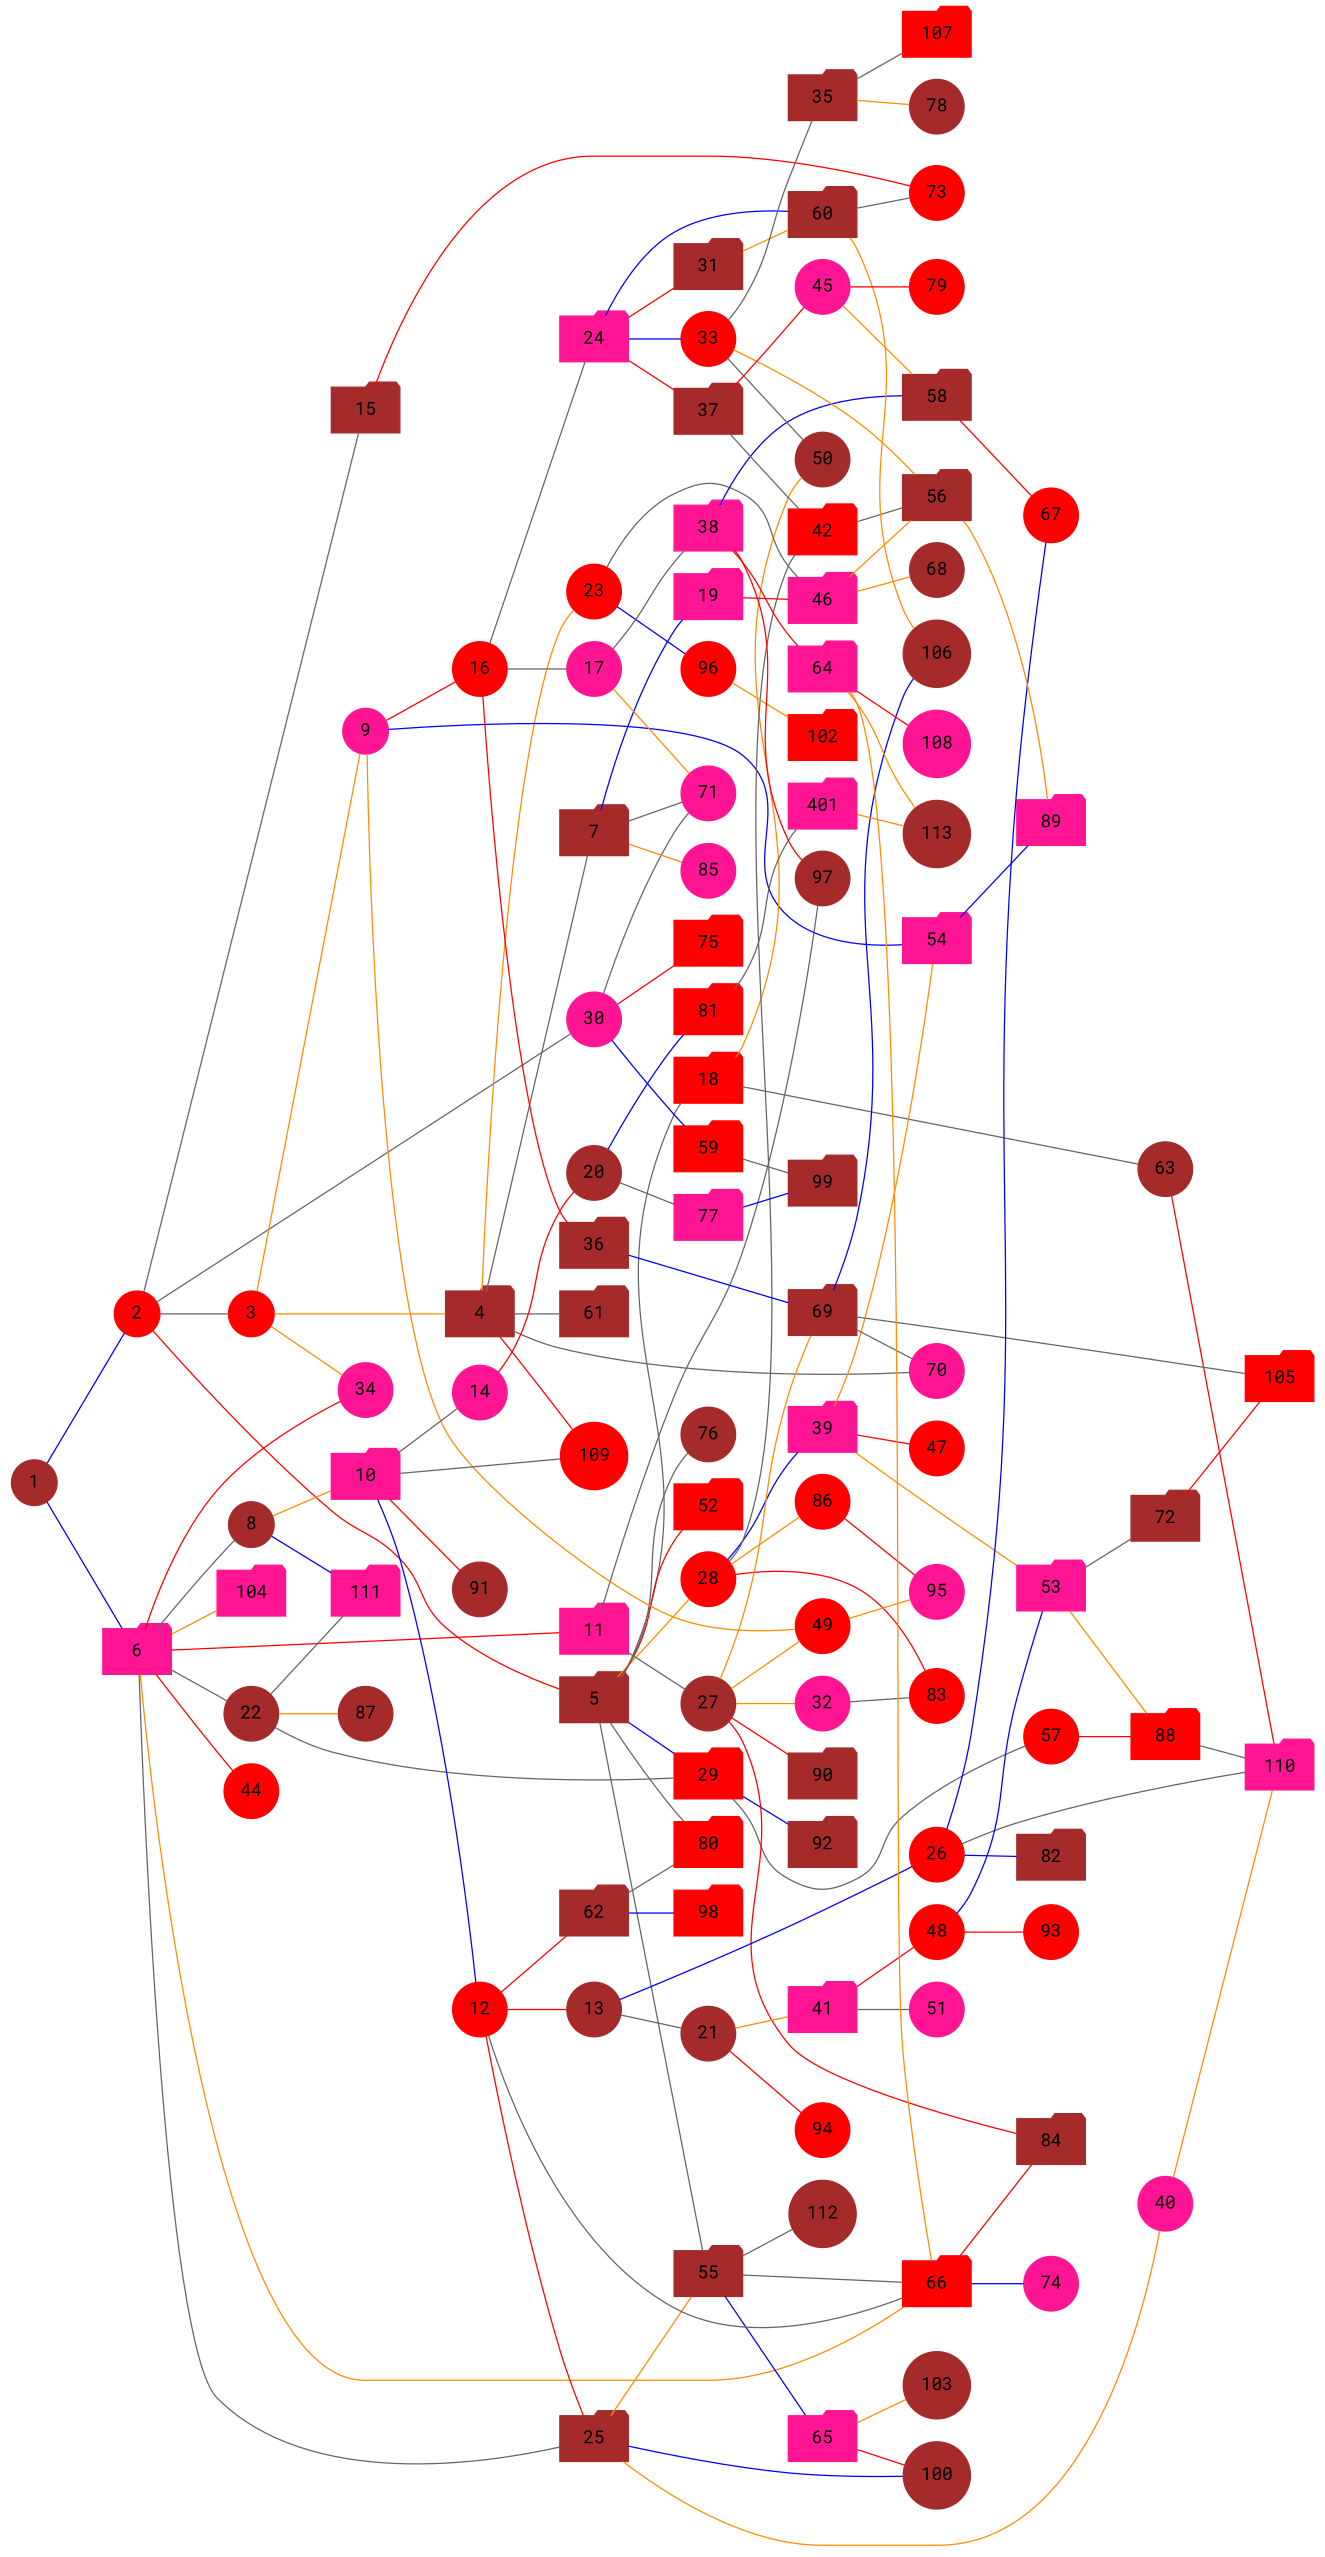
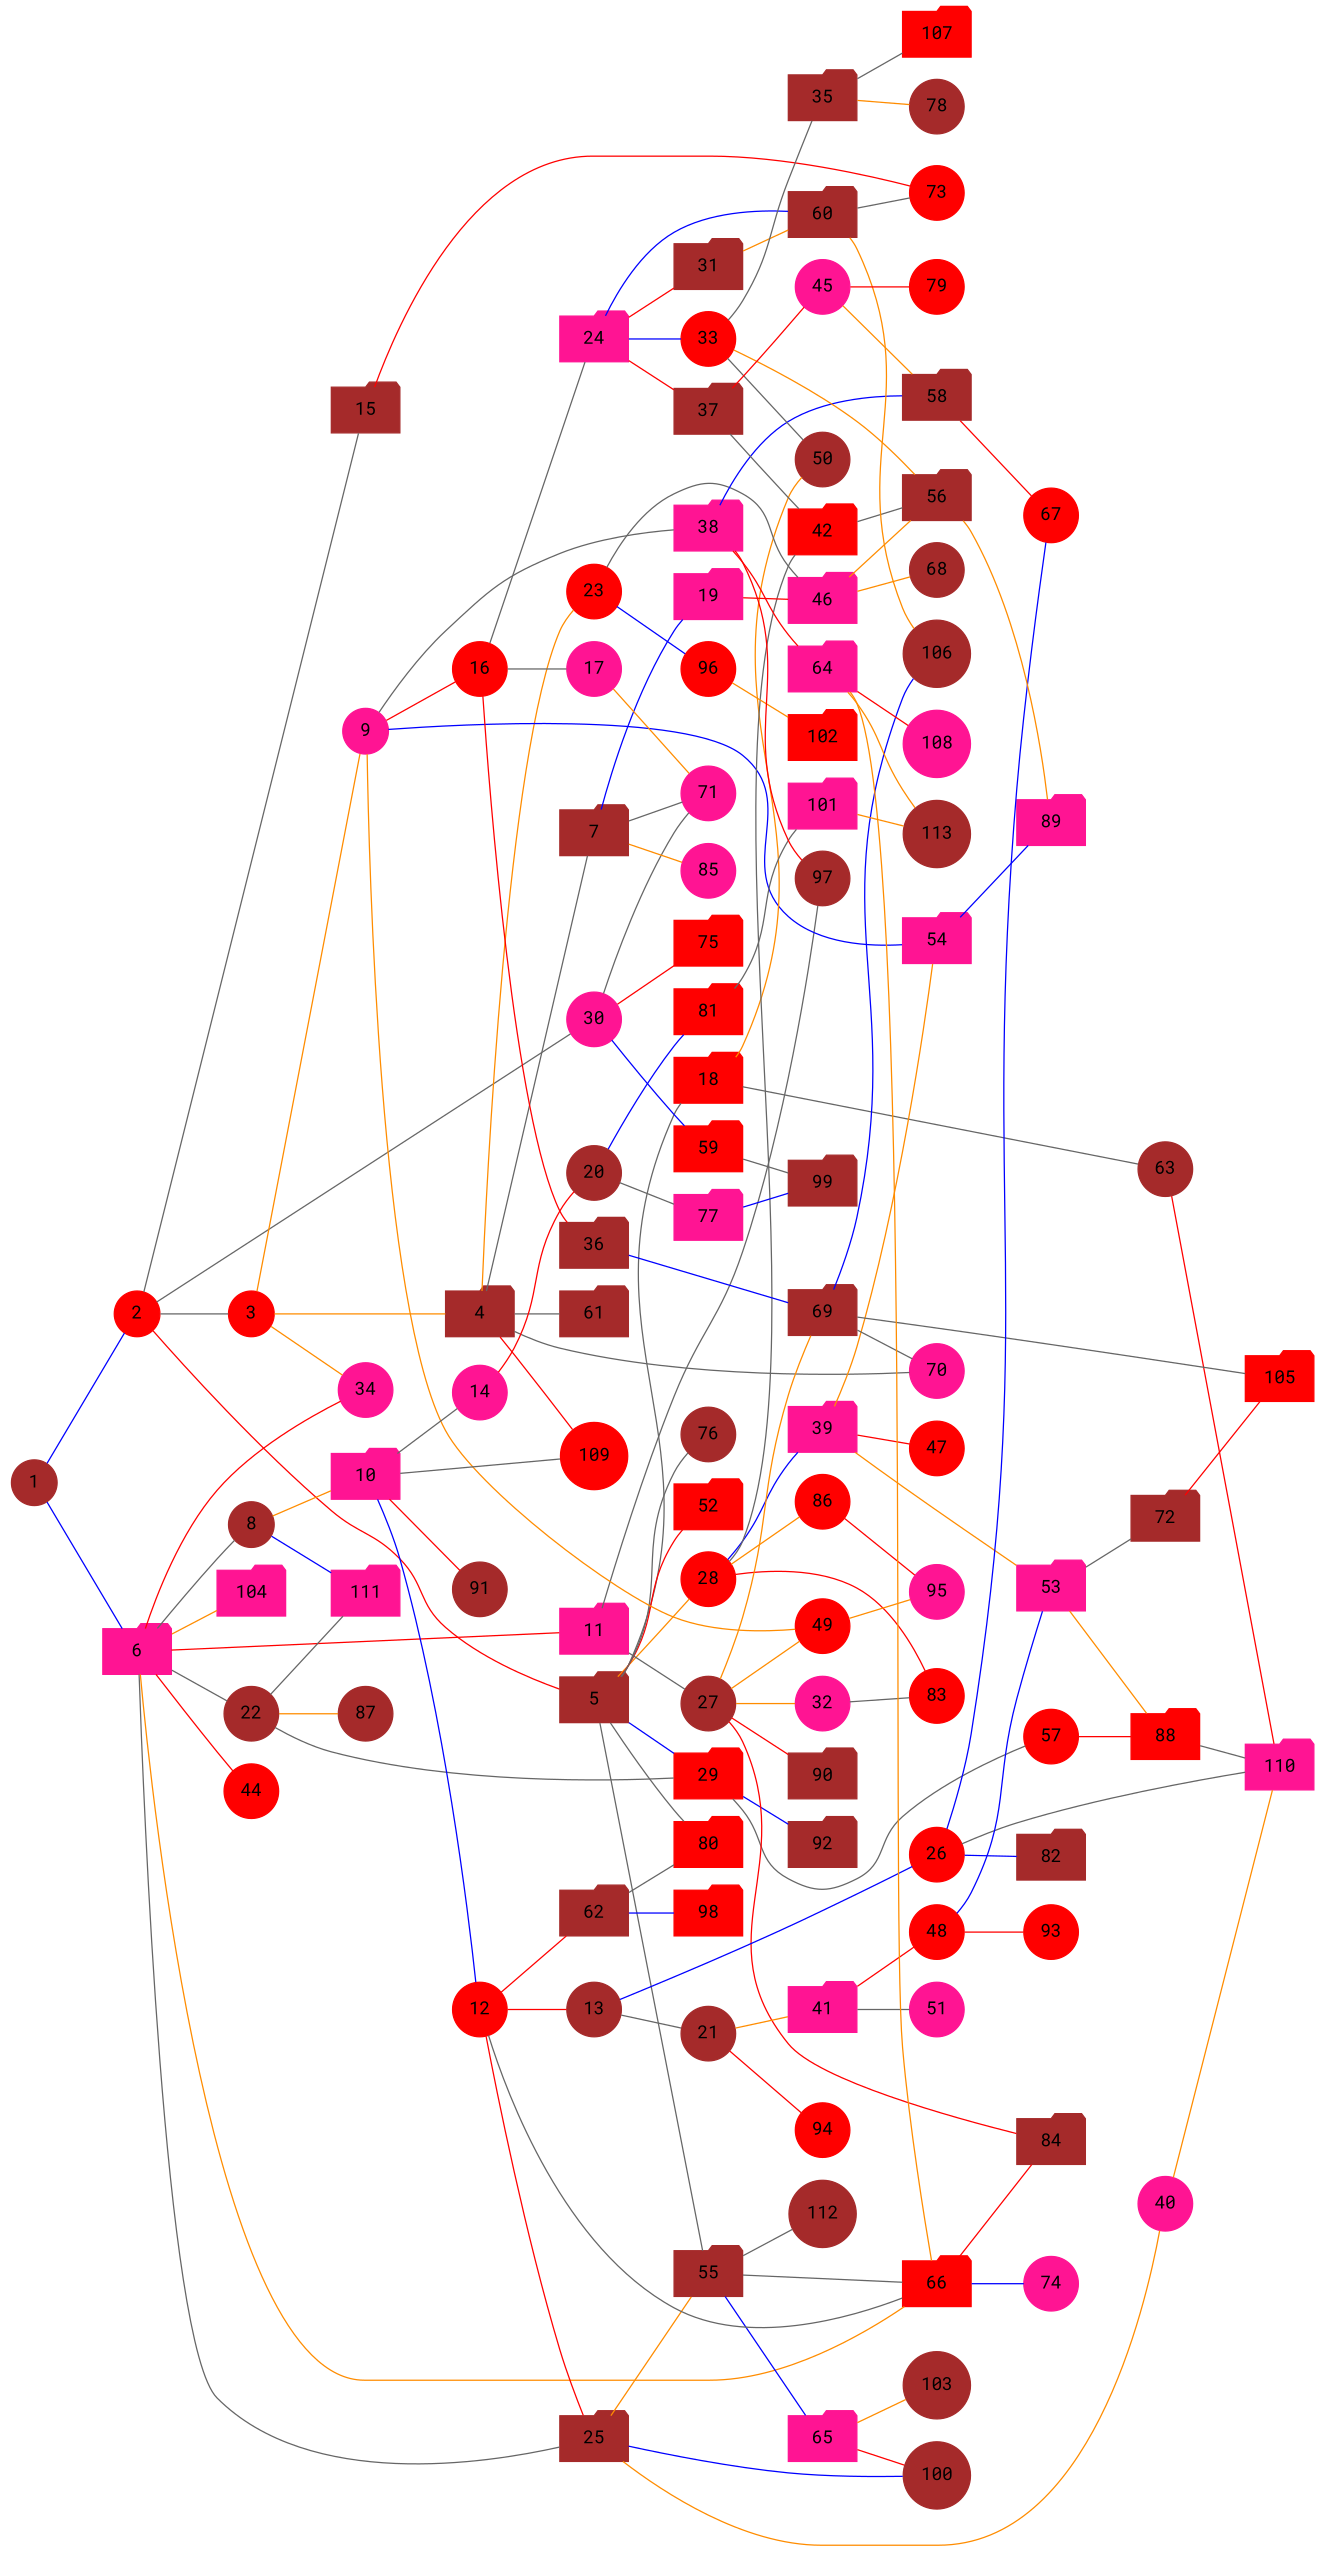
(648, 600) -> (495, 587)
(823, 806) -> (823, 806)
